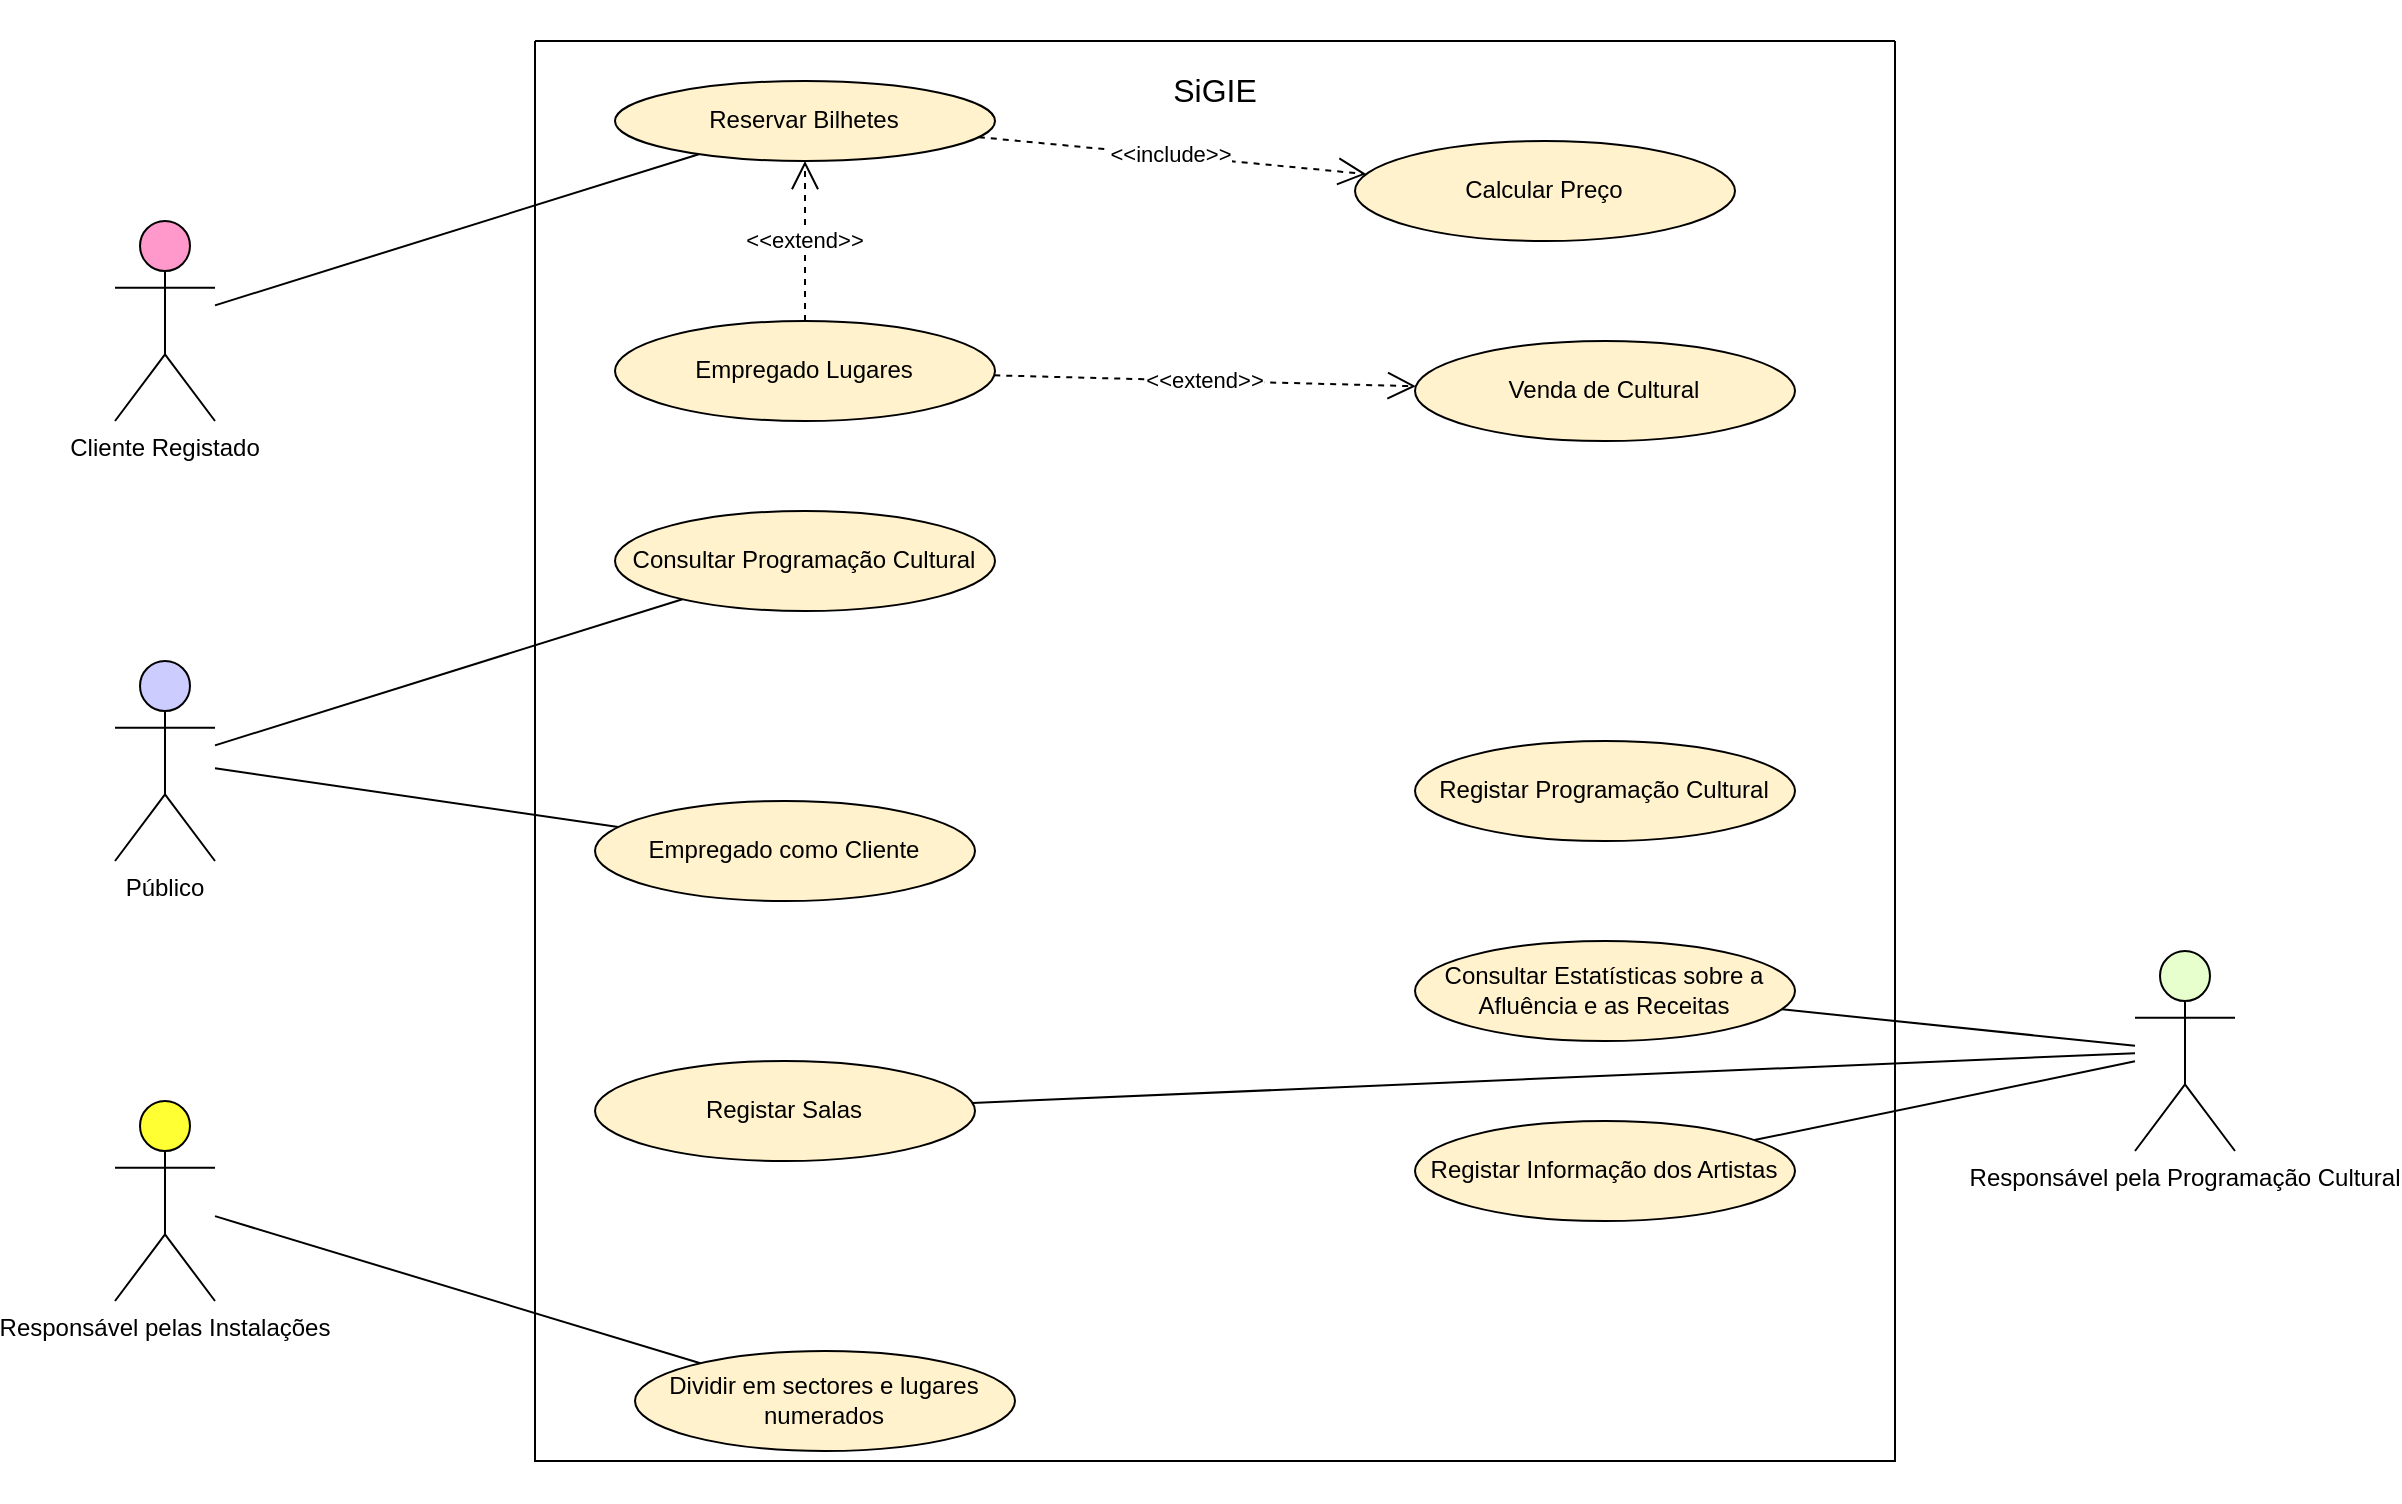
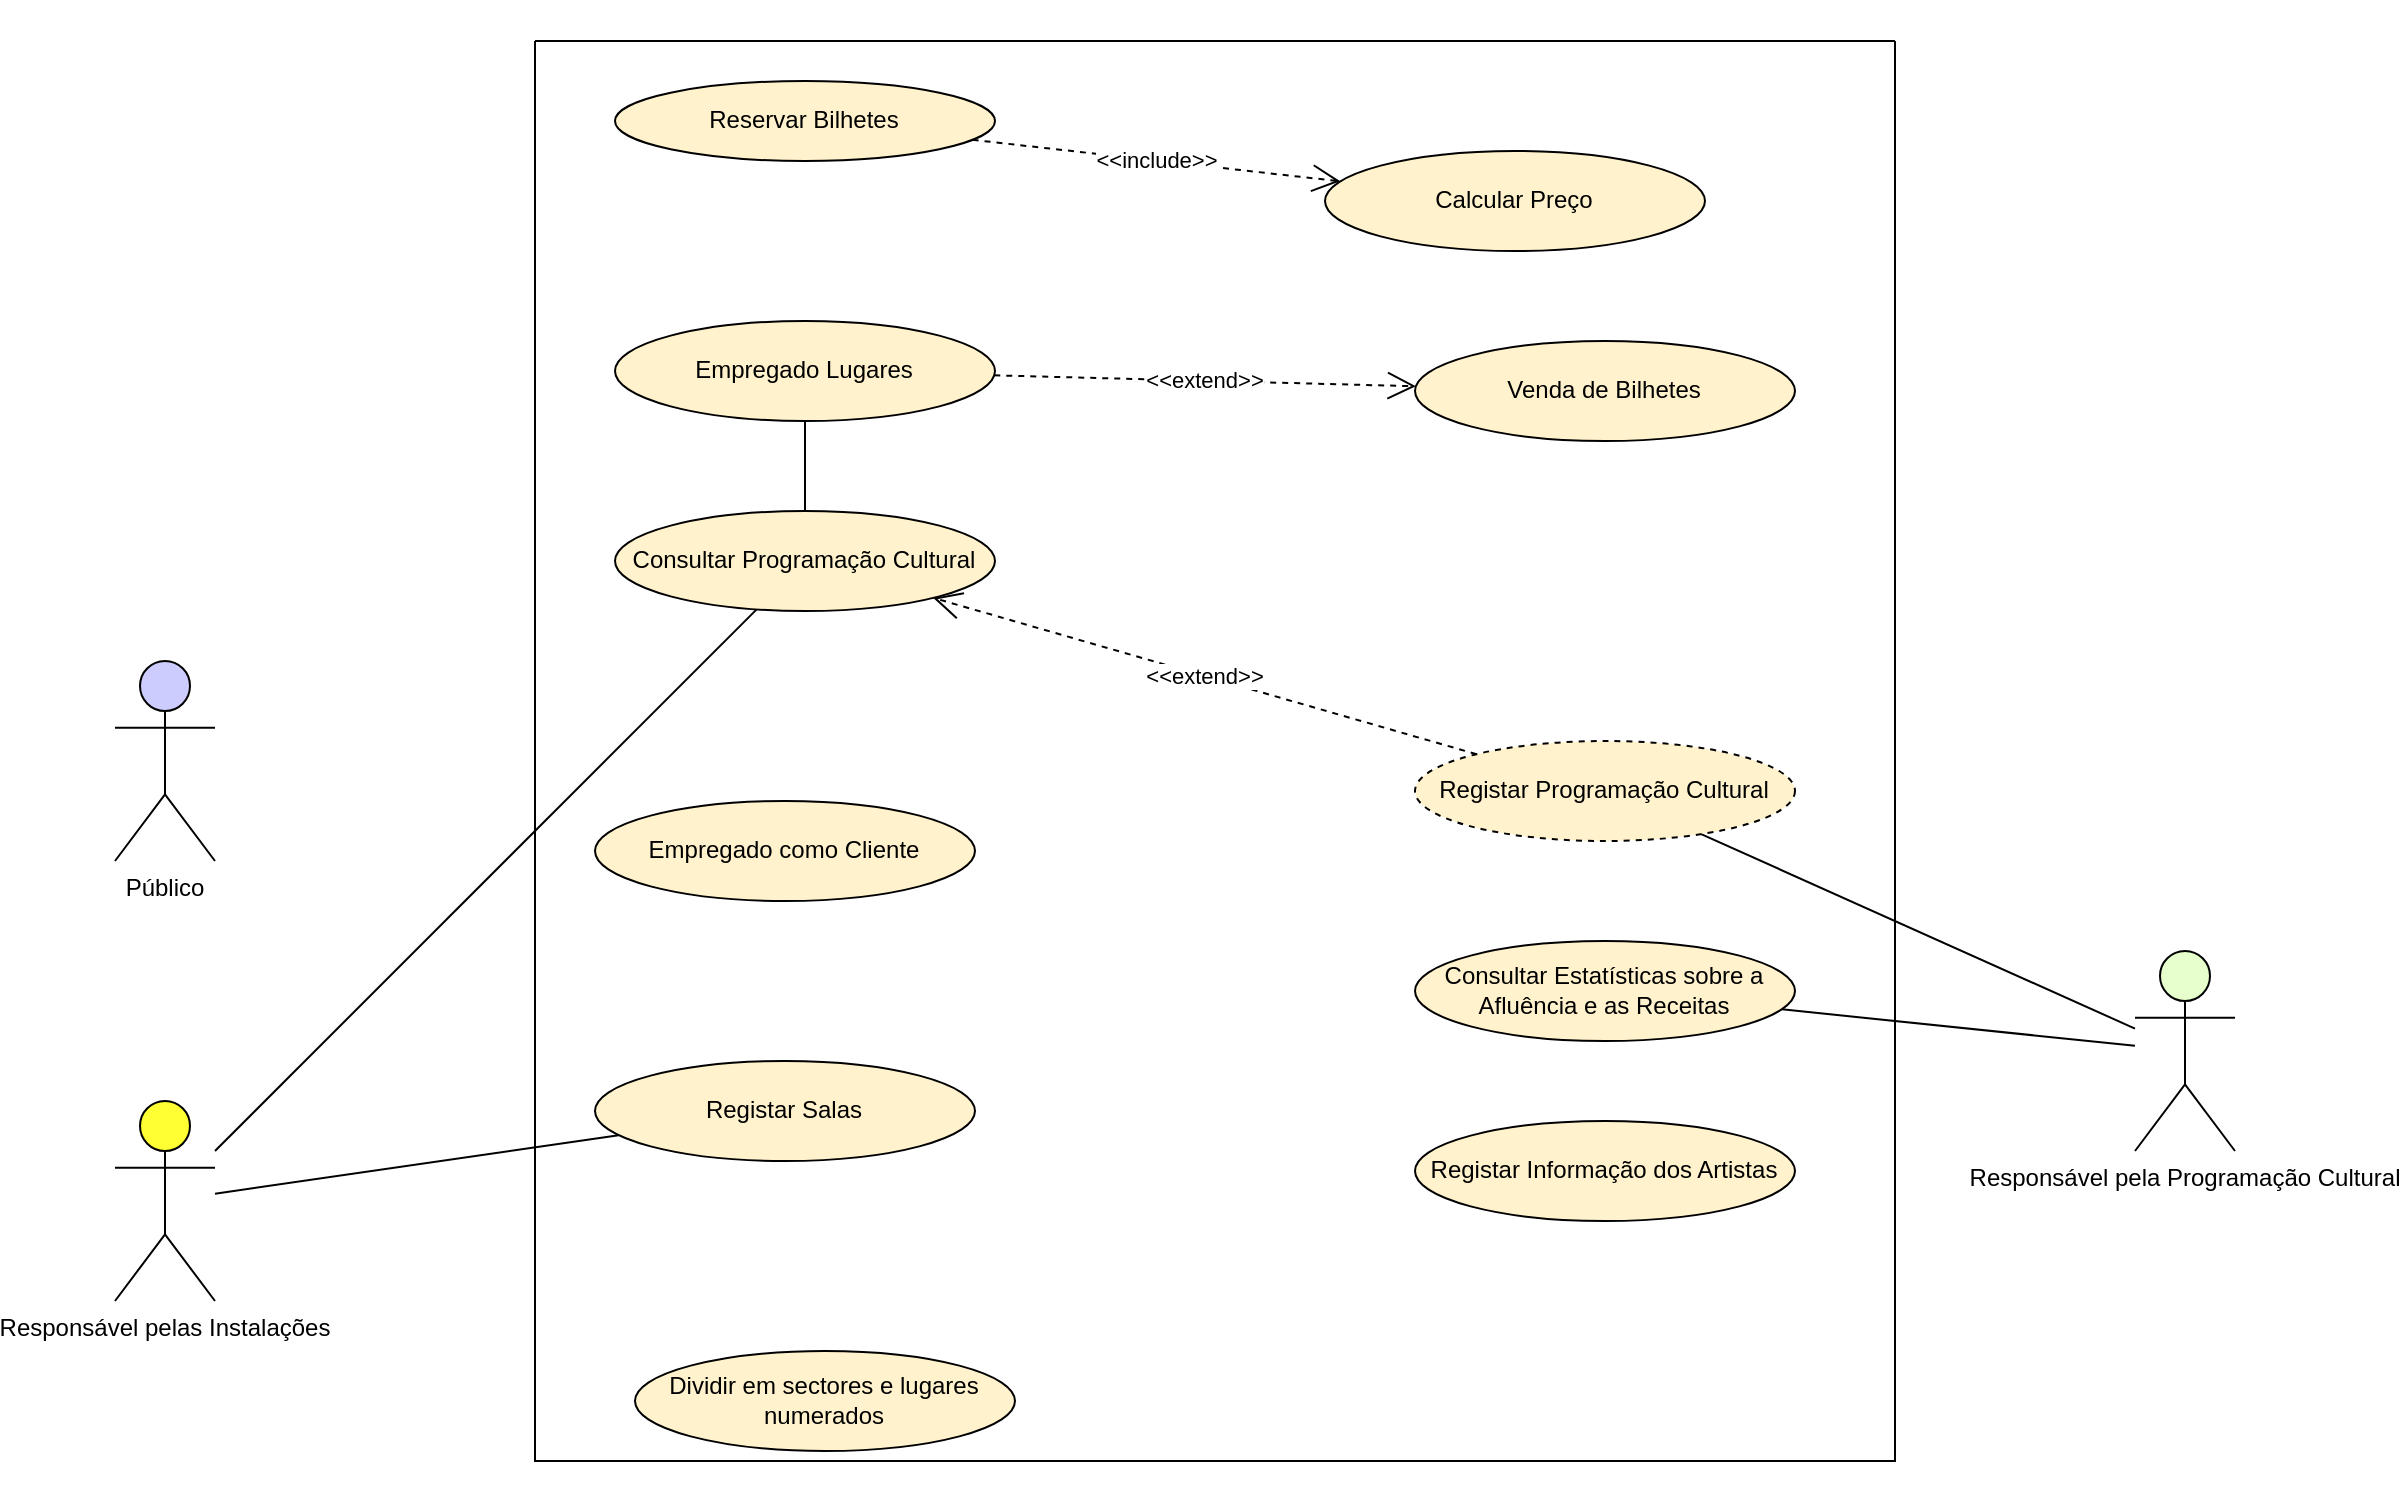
(1215, 91) -> none
(1545, 191) -> (1515, 201)
(457, 230) -> none
(805, 278) -> none
(165, 321) -> none
(1605, 391) -> (1605, 391)
none -> (1053, 632)
(449, 672) -> (805, 466)
(1605, 791) -> (1605, 791)
(417, 798) -> none
(1554, 1078) -> (1919, 932)
(1945, 1101) -> none
none -> (416, 1165)
(457, 1290) -> (374, 992)
